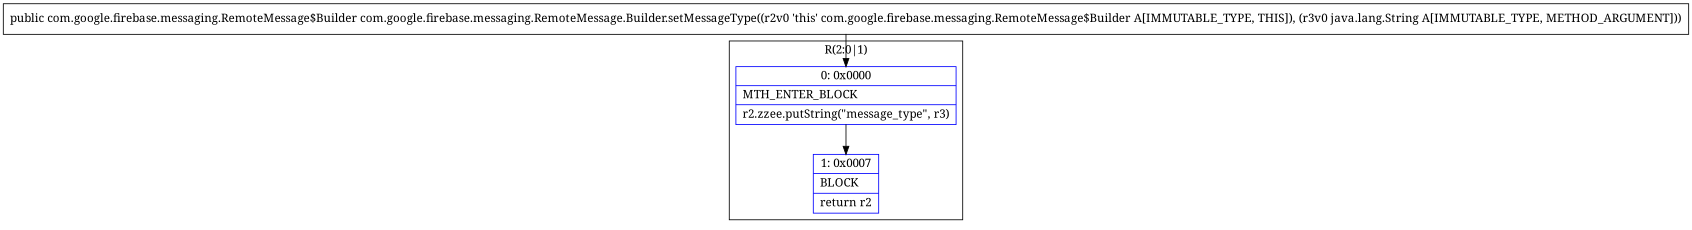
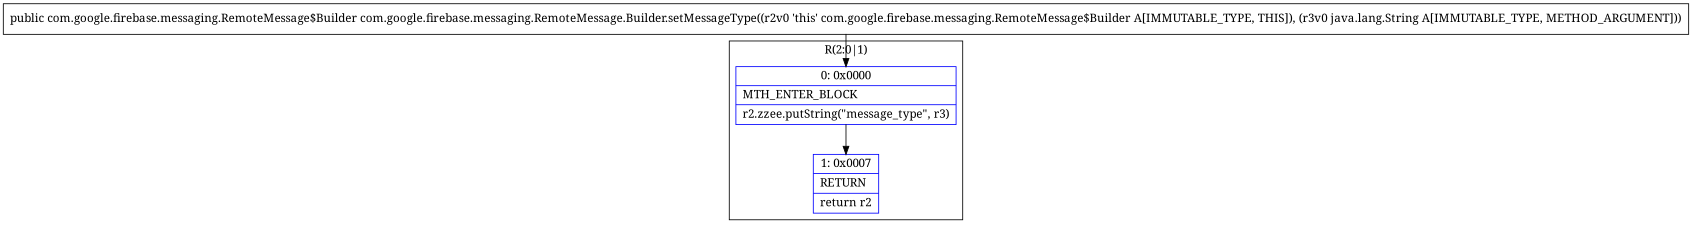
(839, 183) -> (843, 183)
